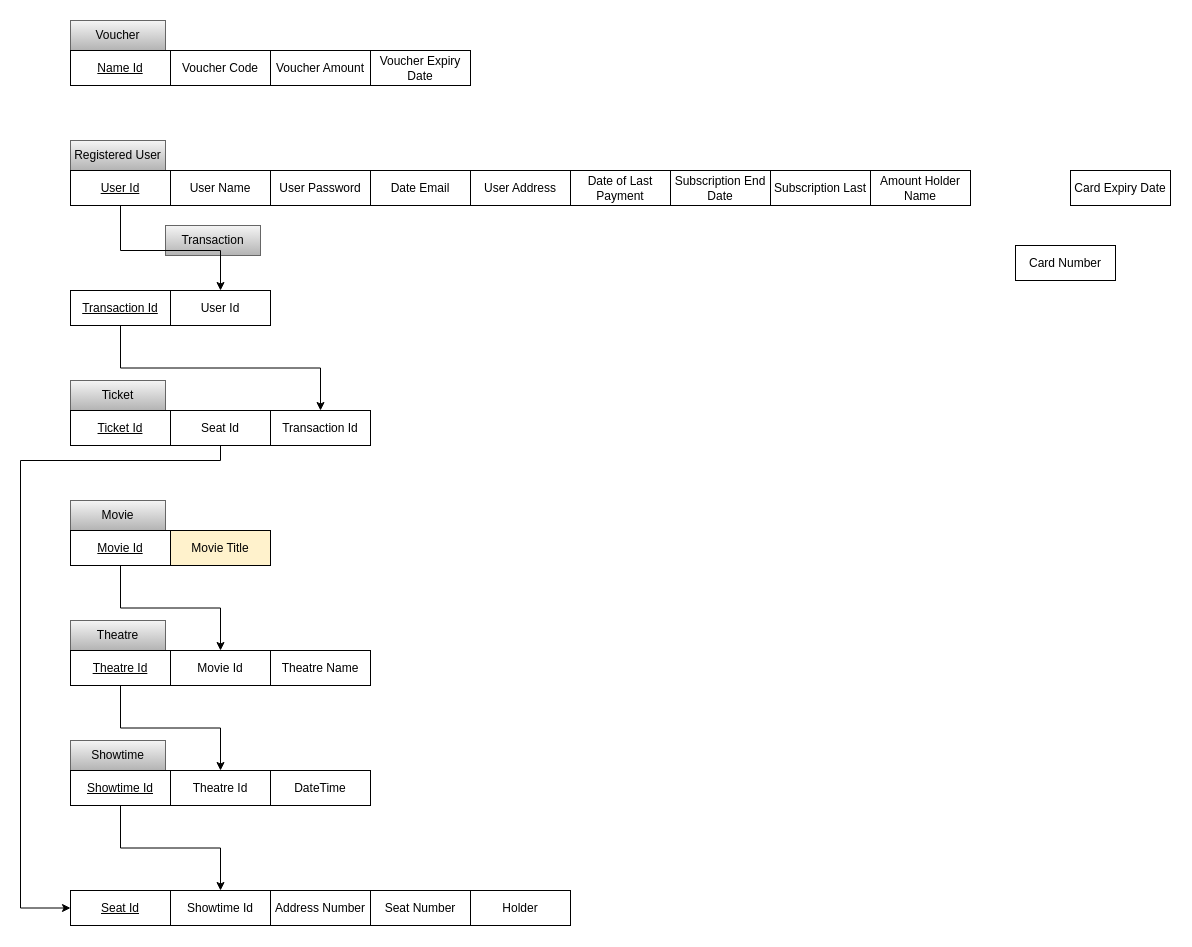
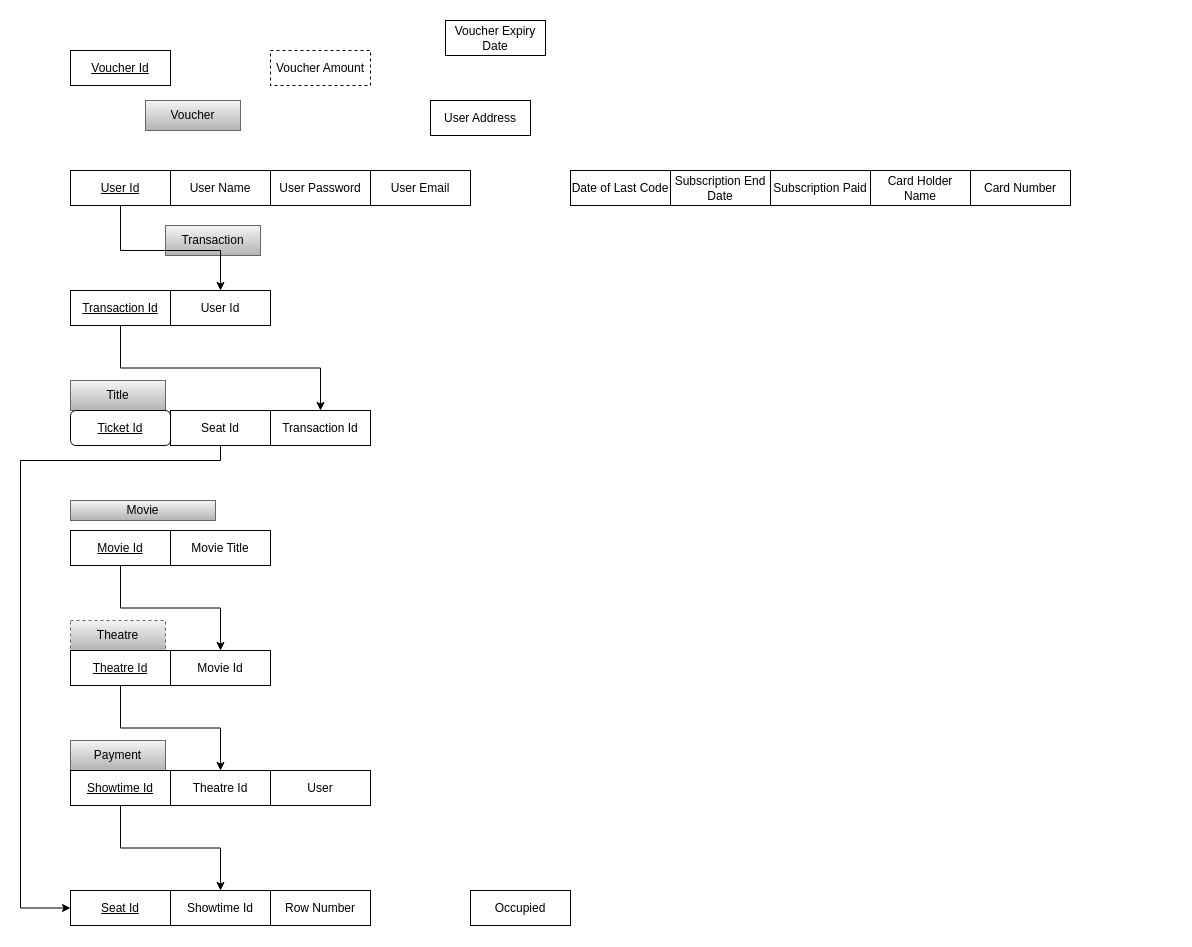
(118, 36) -> (193, 116)
(221, 68) -> none
(321, 68) -> (321, 68)
(421, 68) -> (496, 38)
(121, 69) -> (121, 69)
(118, 156) -> none
(521, 188) -> (481, 118)
(1121, 188) -> none
(421, 189) -> (421, 189)
(621, 189) -> (621, 189)
(821, 189) -> (821, 189)
(921, 189) -> (921, 189)
(1066, 263) -> (1021, 188)
(118, 396) -> (118, 396)
(121, 428) -> (121, 428)
(118, 516) -> (143, 511)
(221, 548) -> (221, 548)
(118, 636) -> (118, 636)
(321, 668) -> none
(118, 756) -> (118, 756)
(321, 789) -> (321, 789)
(421, 908) -> none
(321, 909) -> (321, 909)
(521, 909) -> (521, 909)
